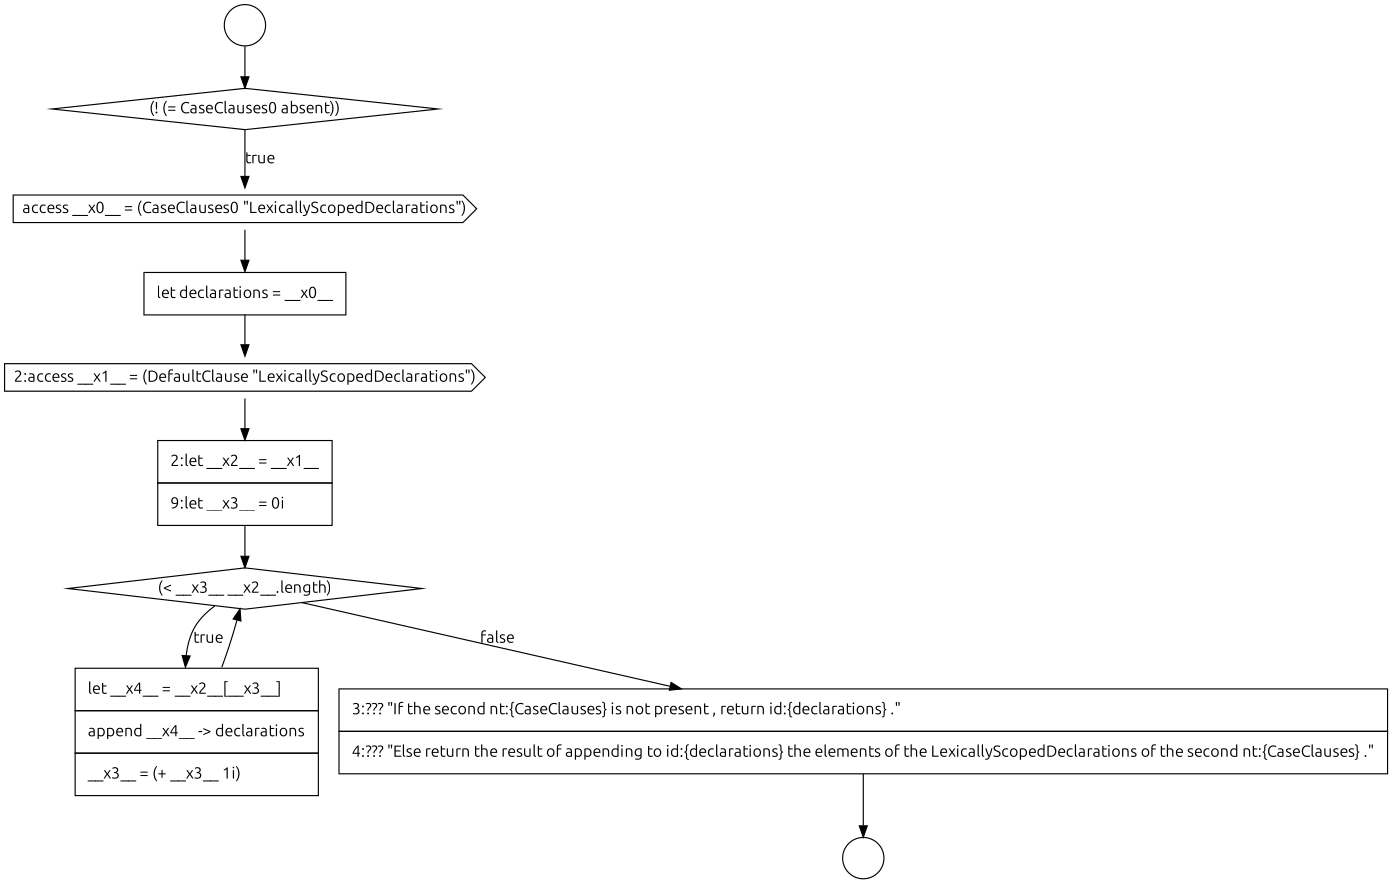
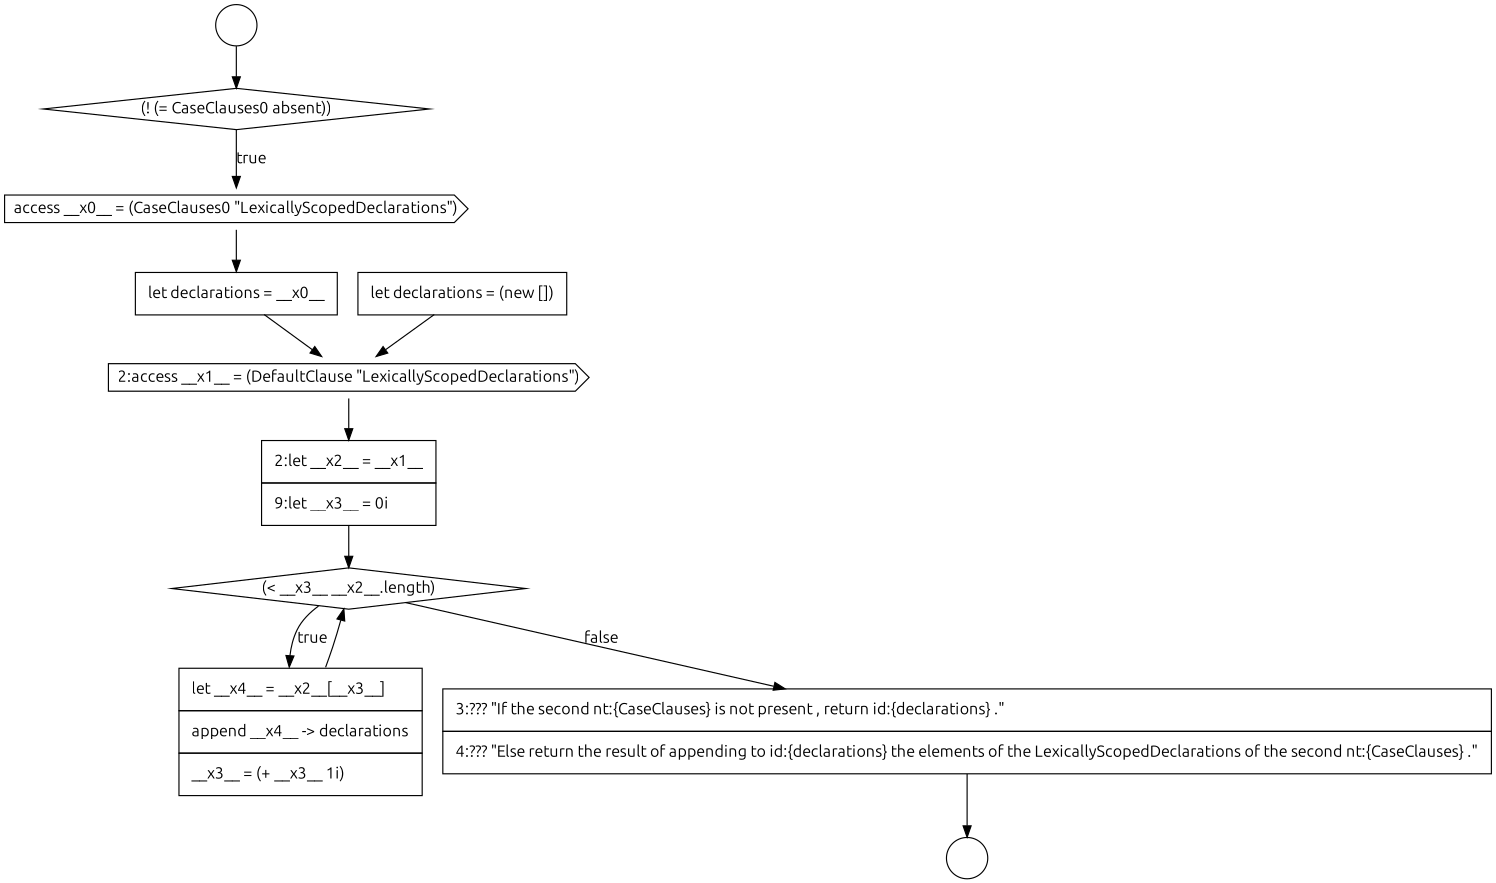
none -> (462, 293)
